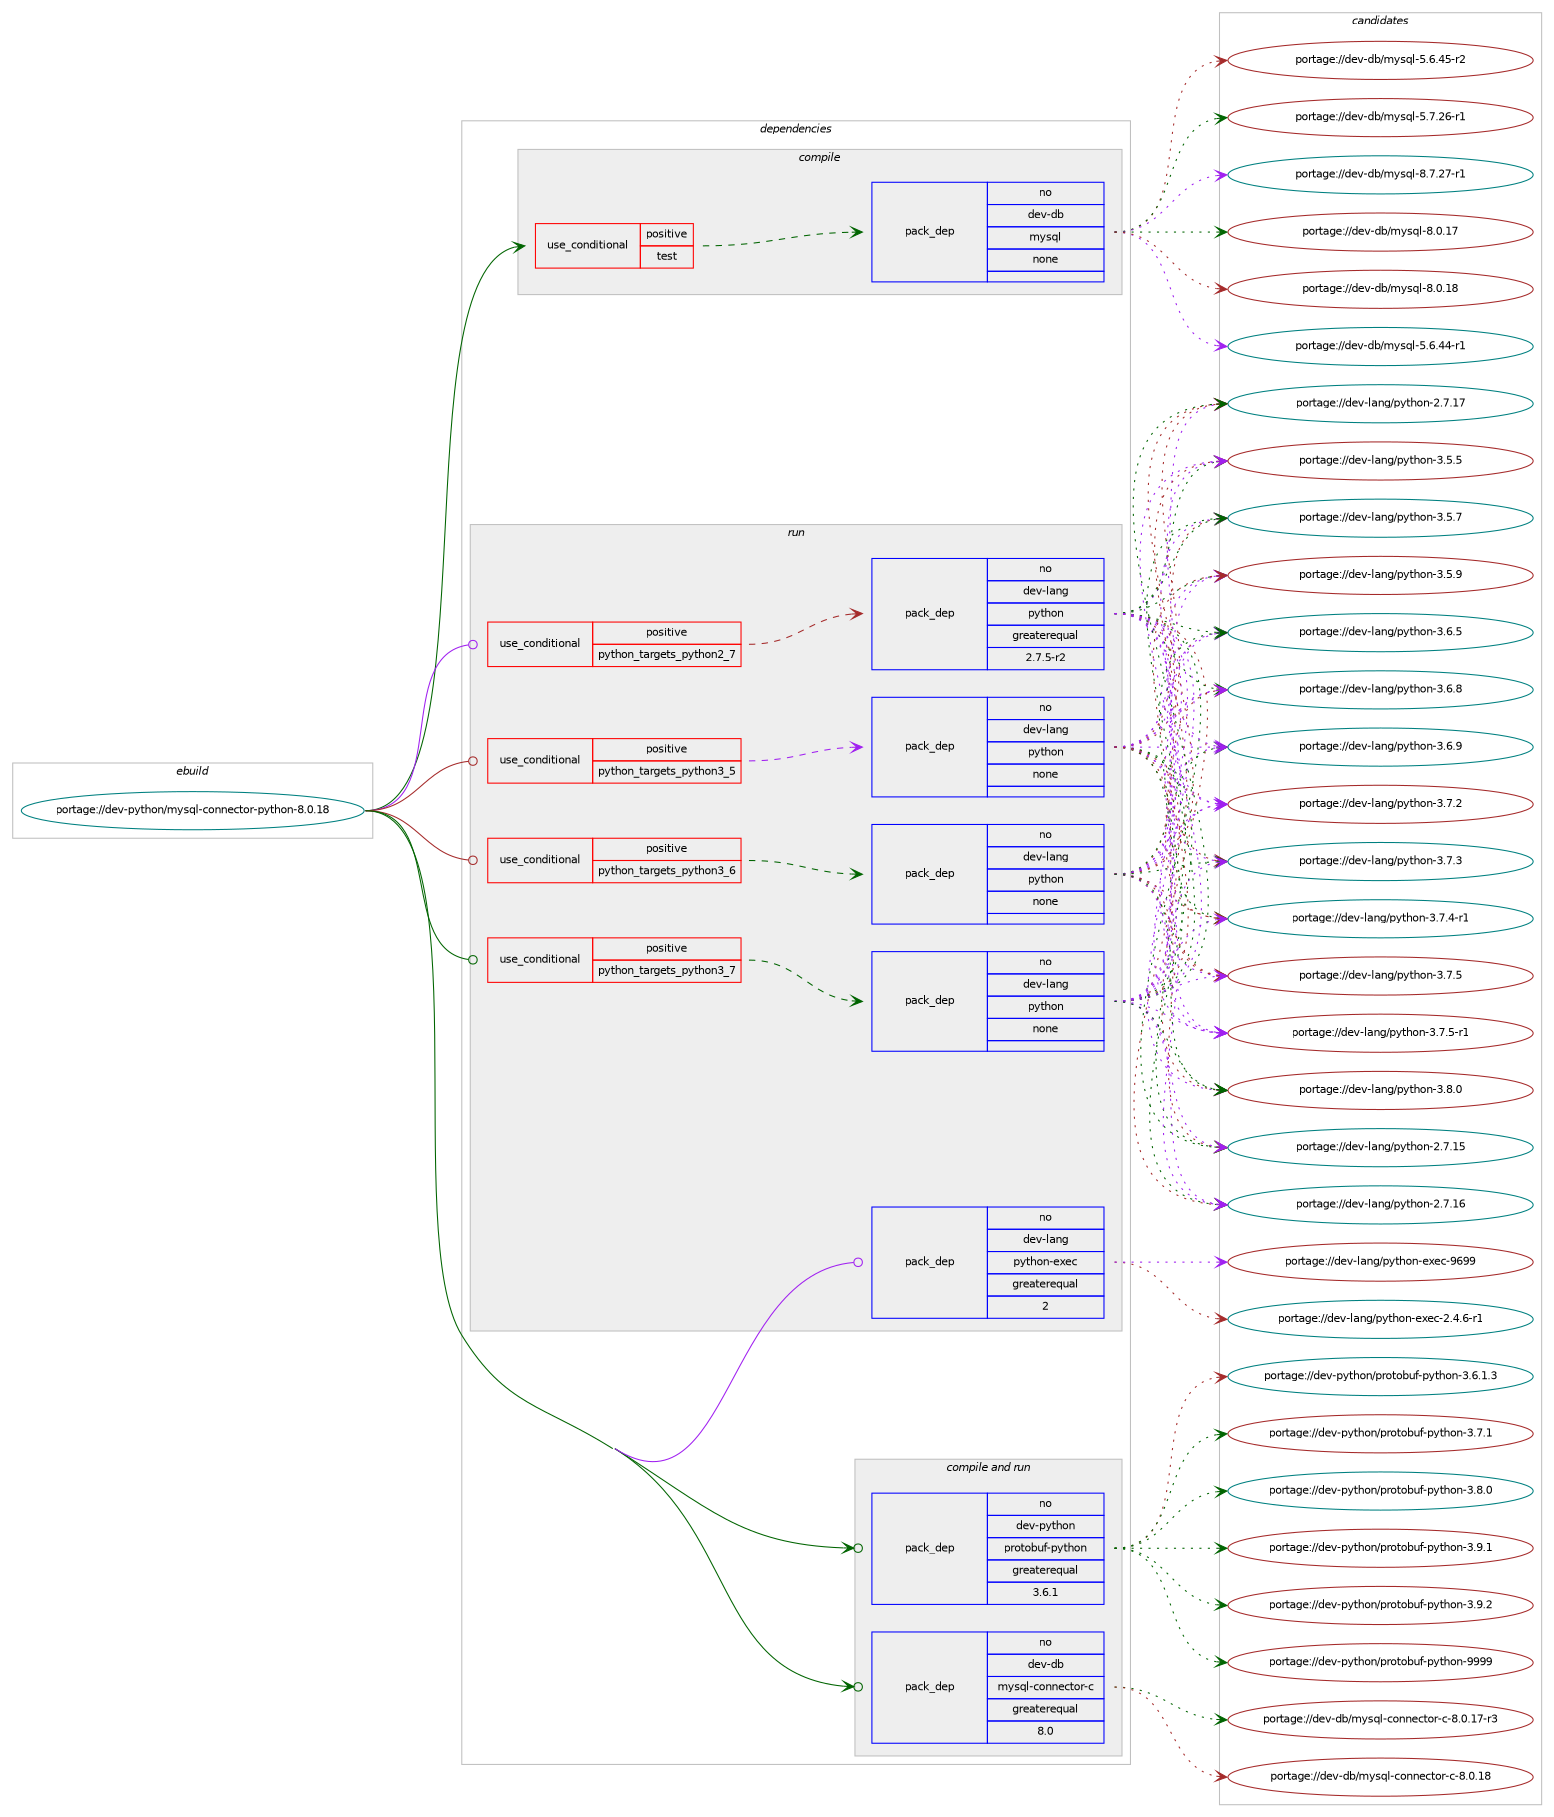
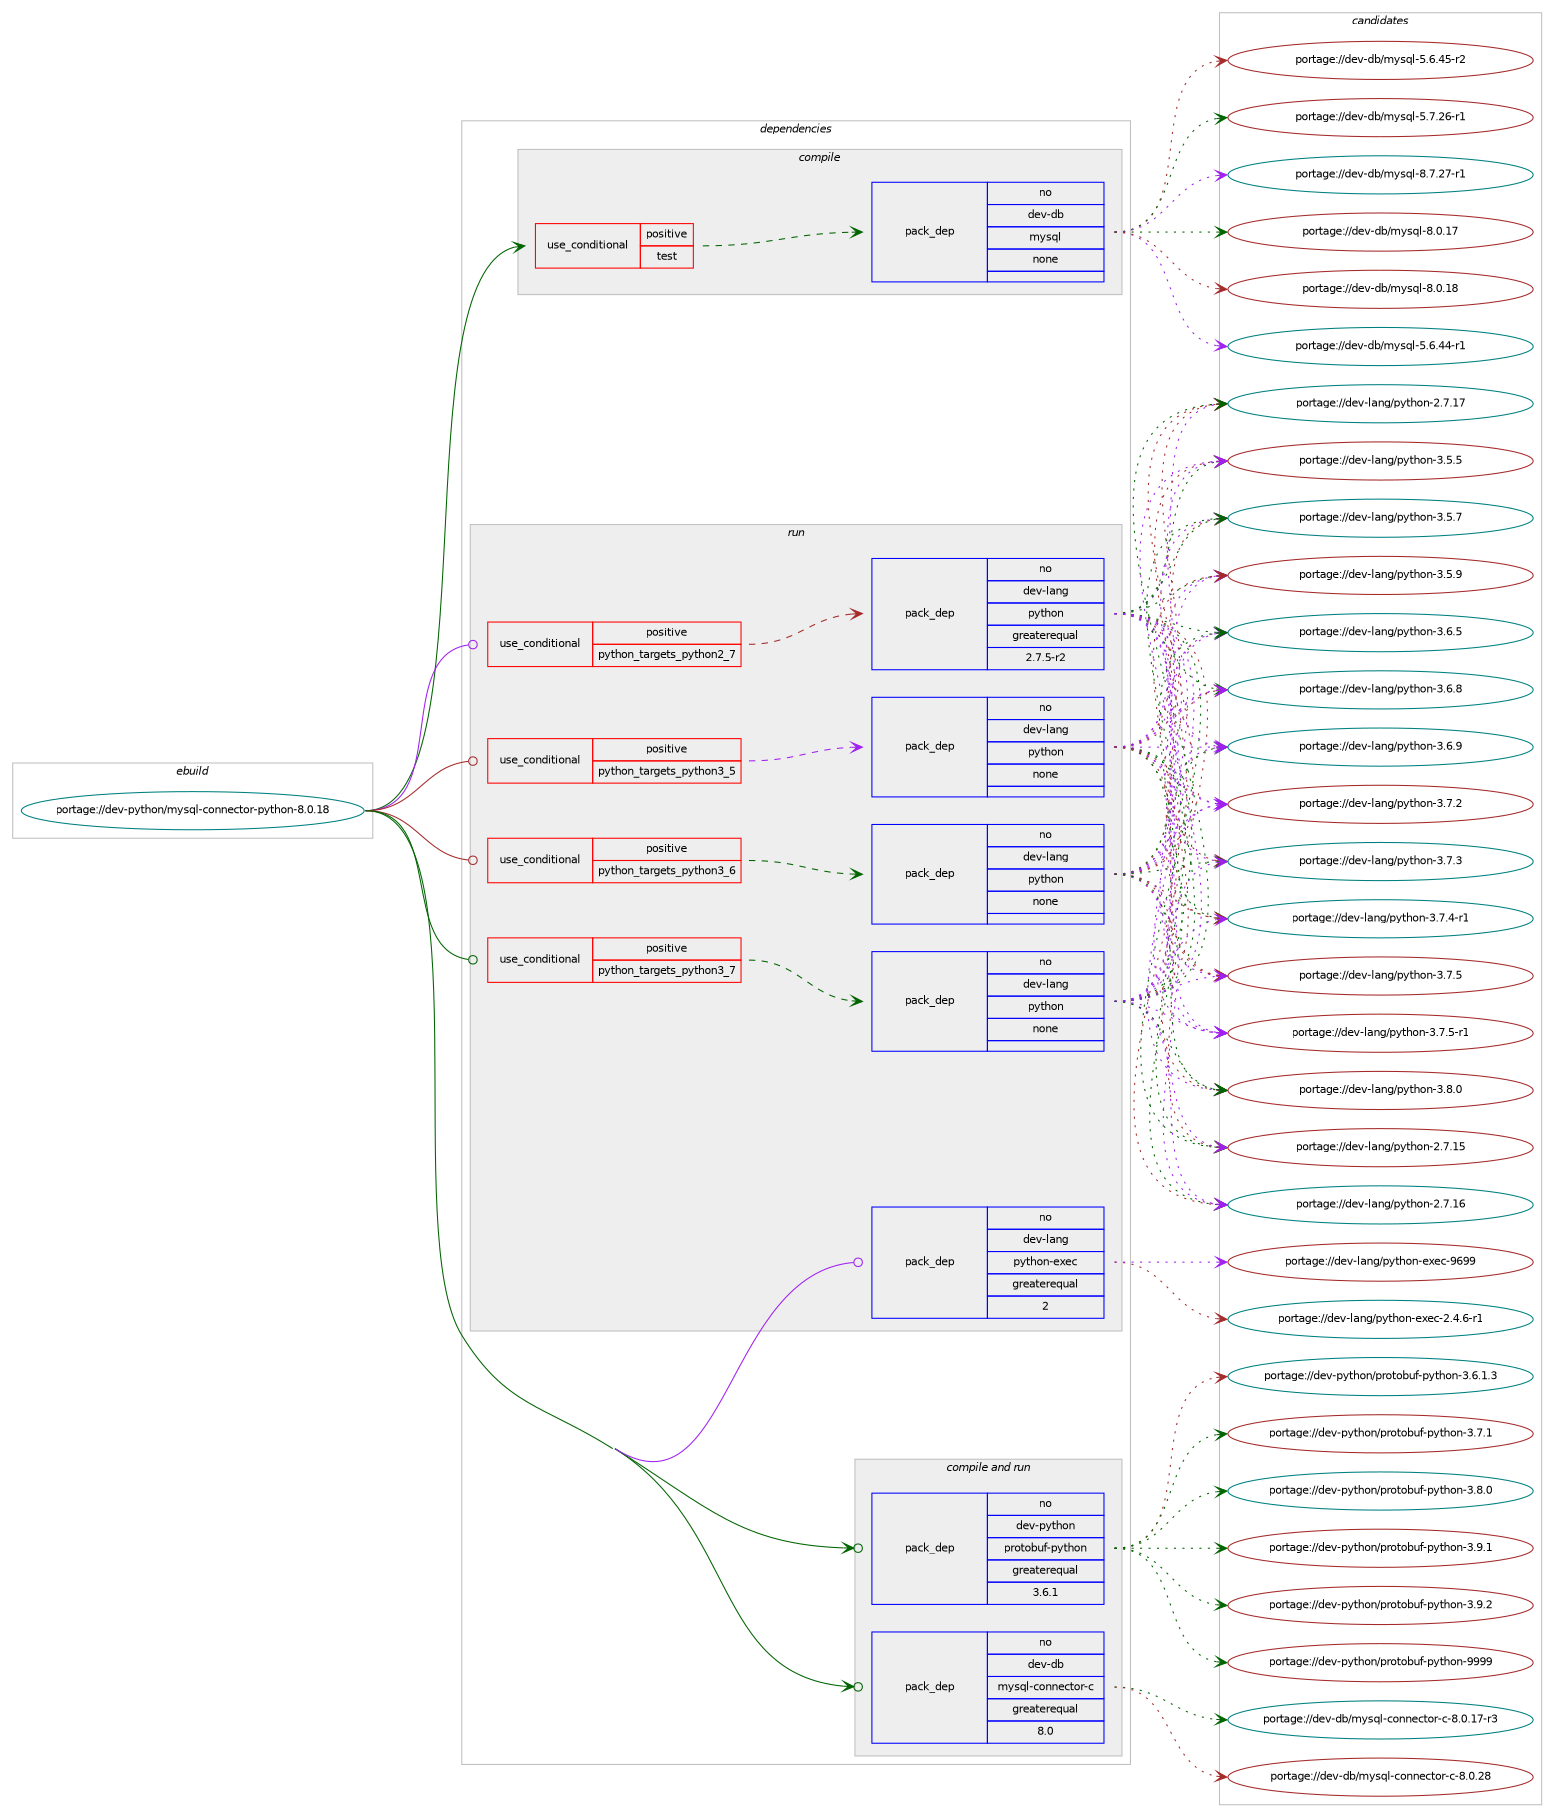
(1381, 1148) -> (1381, 1148)
(1381, 1720) -> (1381, 1720)
(1381, 1777) -> (1381, 1777)
